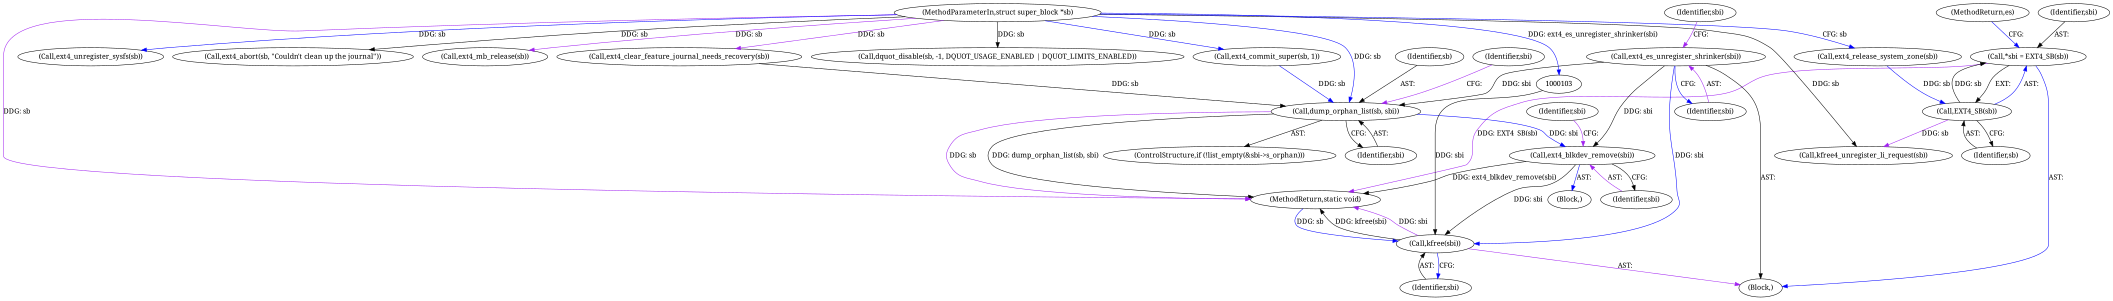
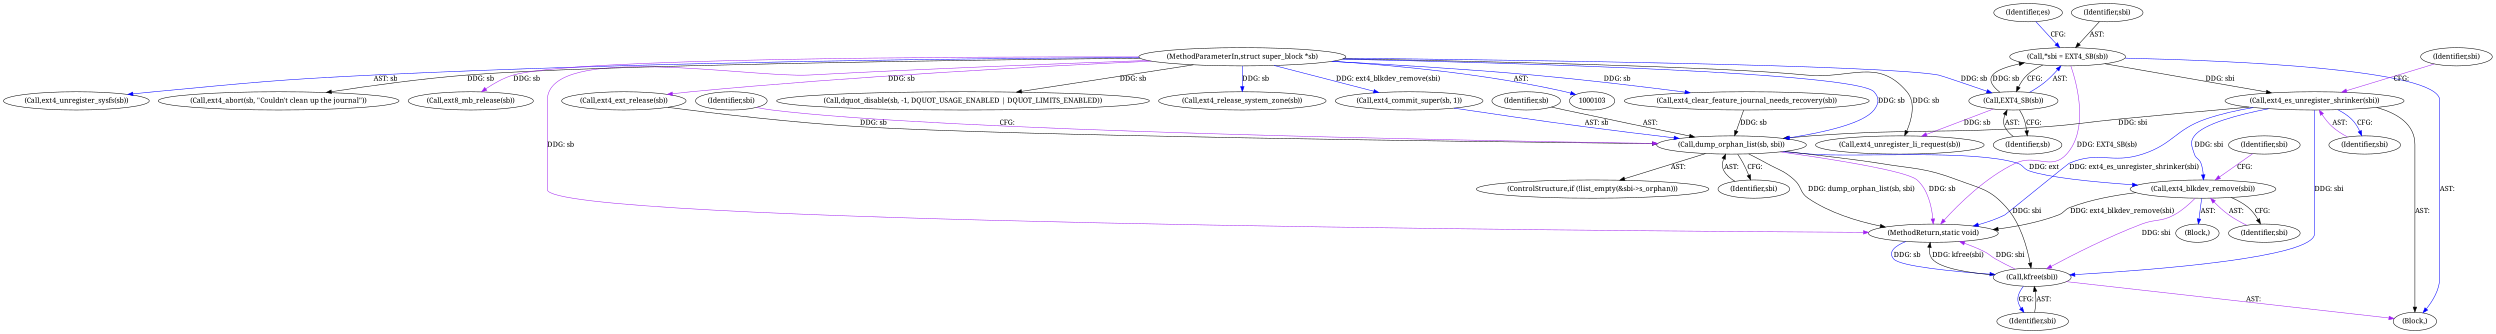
(1983, 13) -> (2028, 13)
(842, 34) -> (1509, 73)
(432, 35) -> (386, 79)
(1162, 35) -> (1388, 79)
(1593, 35) -> (1522, 79)
(1835, 35) -> (1256, 79)
(485, 57) -> (471, 101)
none -> (2186, 78)
(1332, 84) -> (1597, 123)
(2004, 84) -> (2036, 79)
(1912, 86) -> (1667, 63)
(1626, 100) -> (2210, 125)
none -> (624, 101)
(1437, 123) -> (1930, 171)
(1564, 134) -> (2044, 167)
(1864, 156) -> (1900, 145)
none -> (2111, 158)
(1510, 192) -> (2124, 231)
